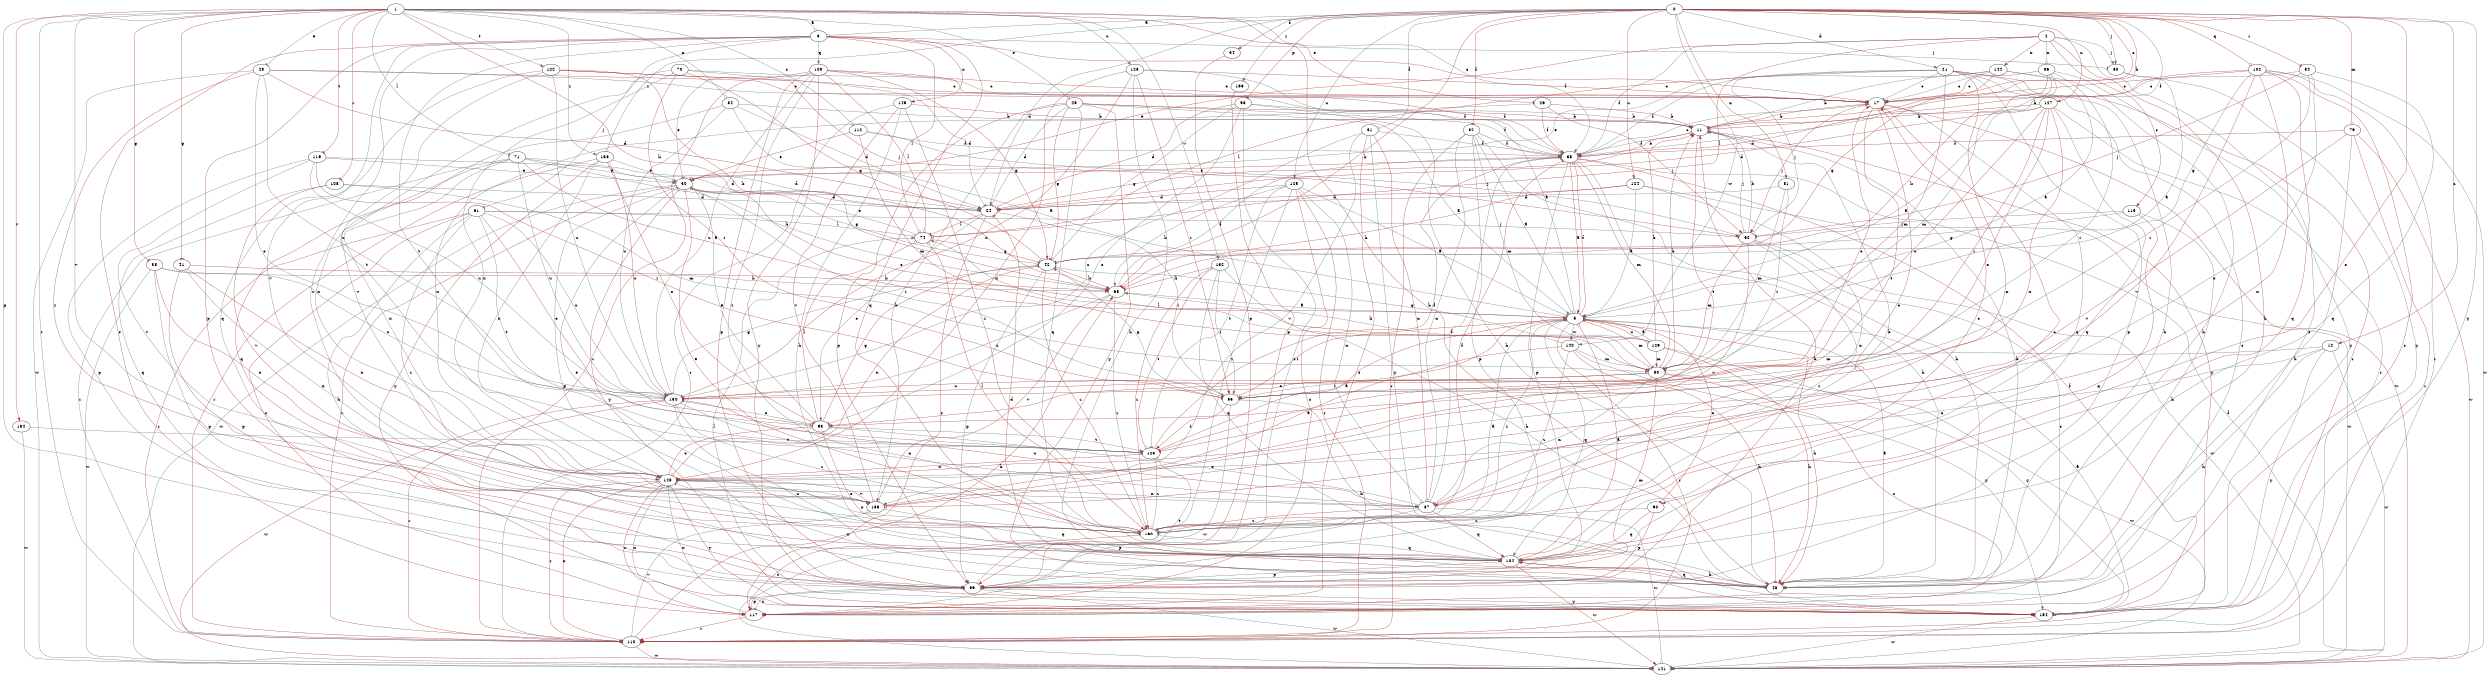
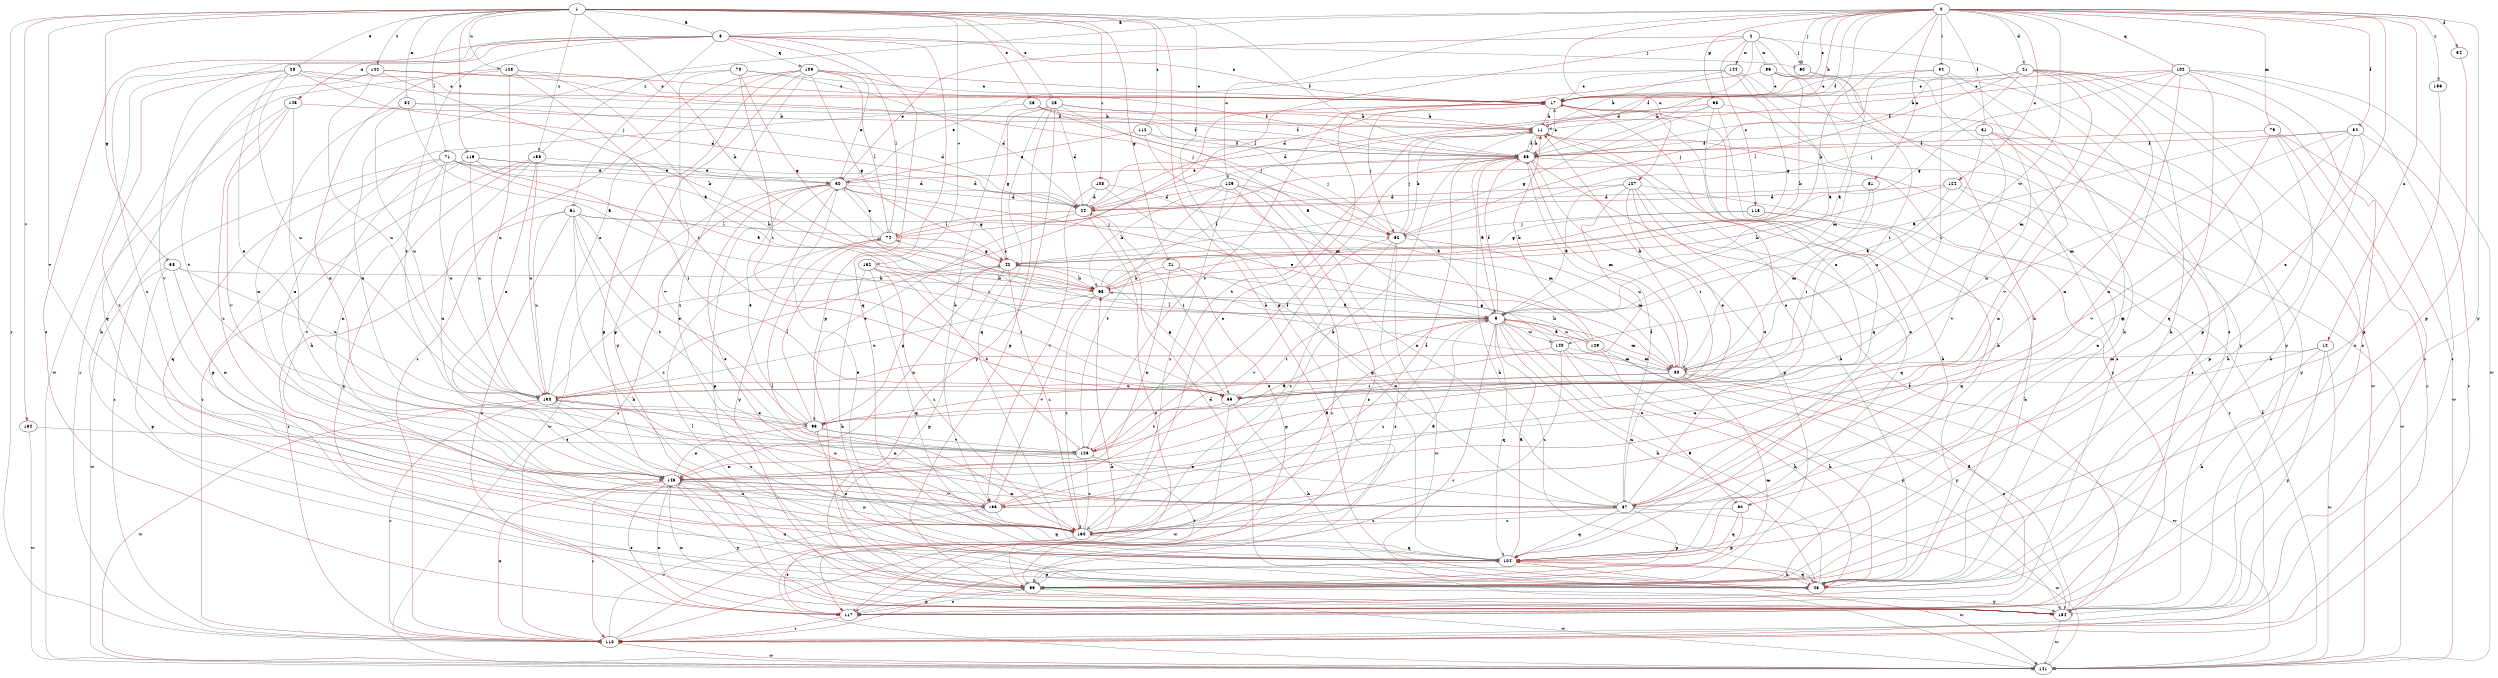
(1900, 116) -> none
